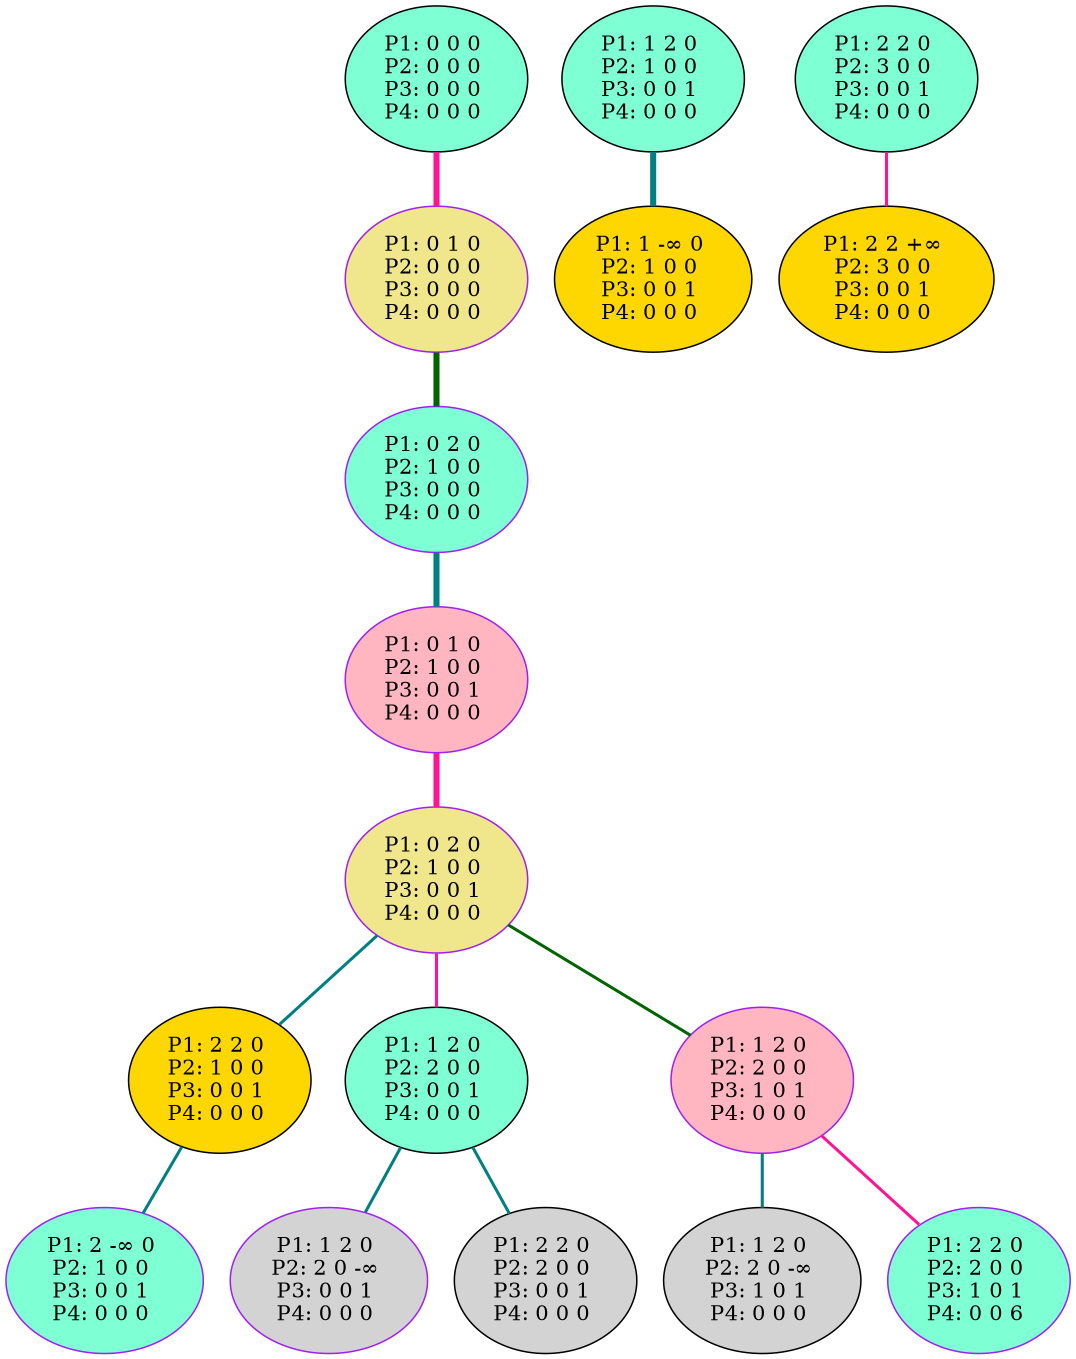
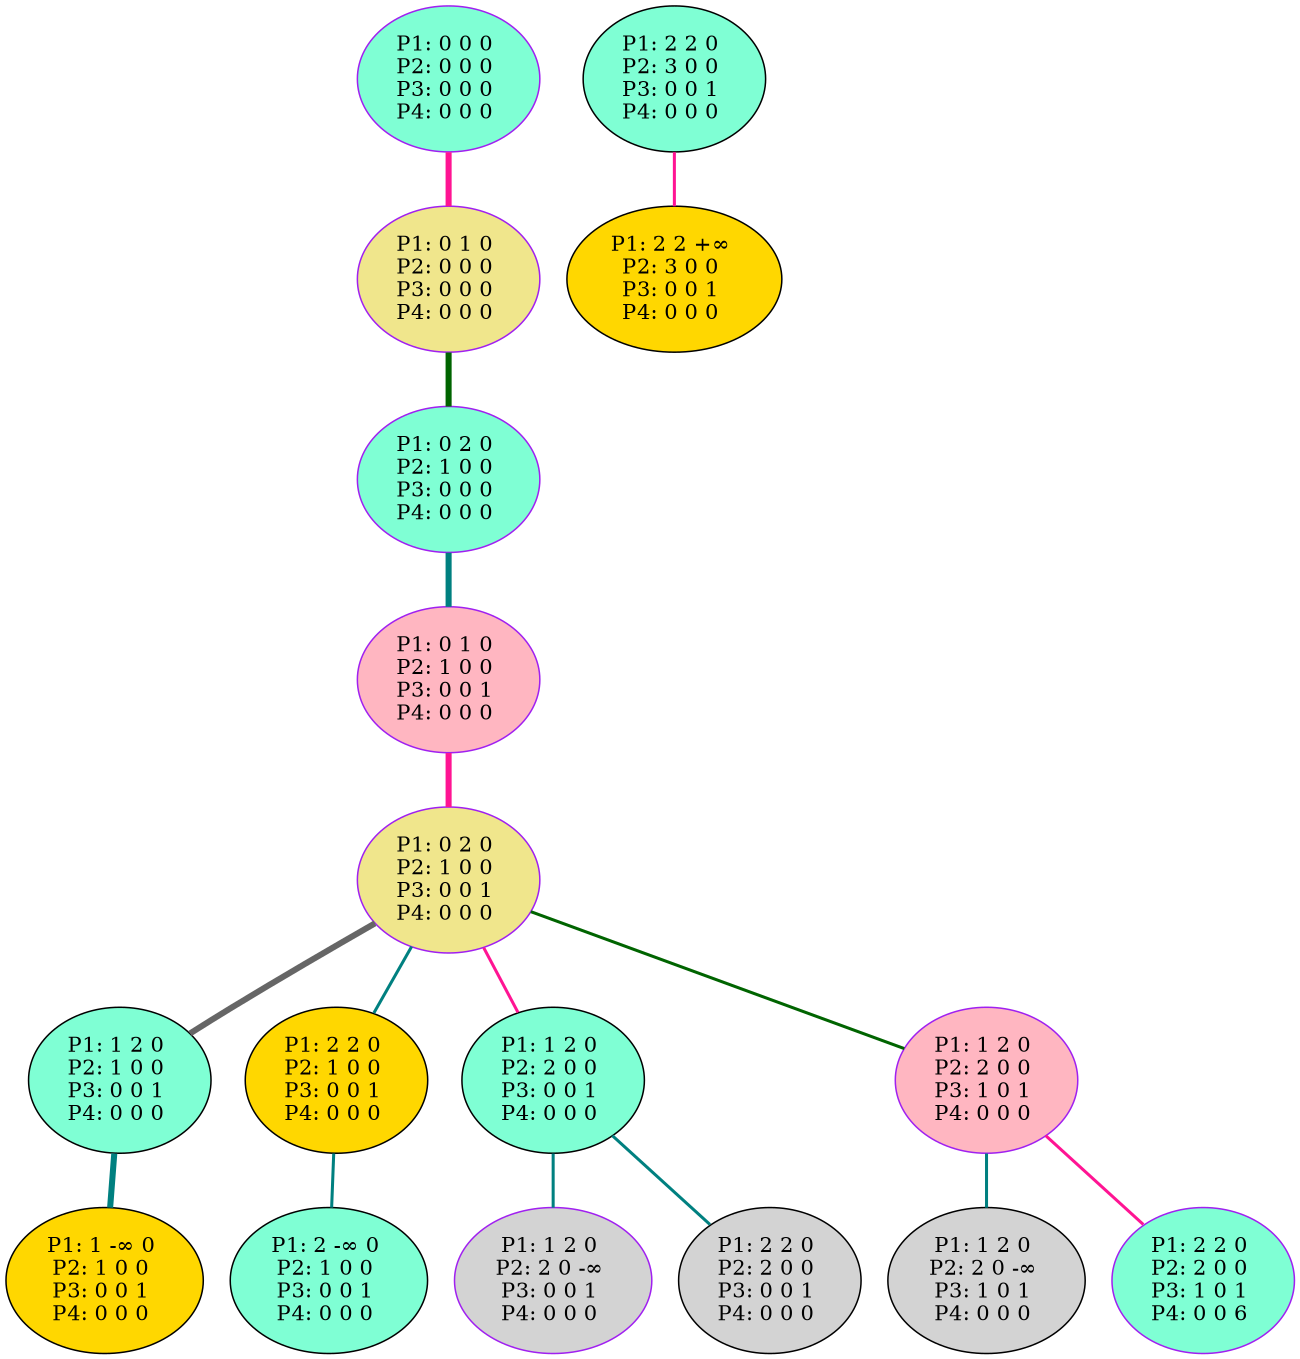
(436, 79) -> (449, 79)
none -> (282, 977)
(105, 1281) -> (329, 1281)
